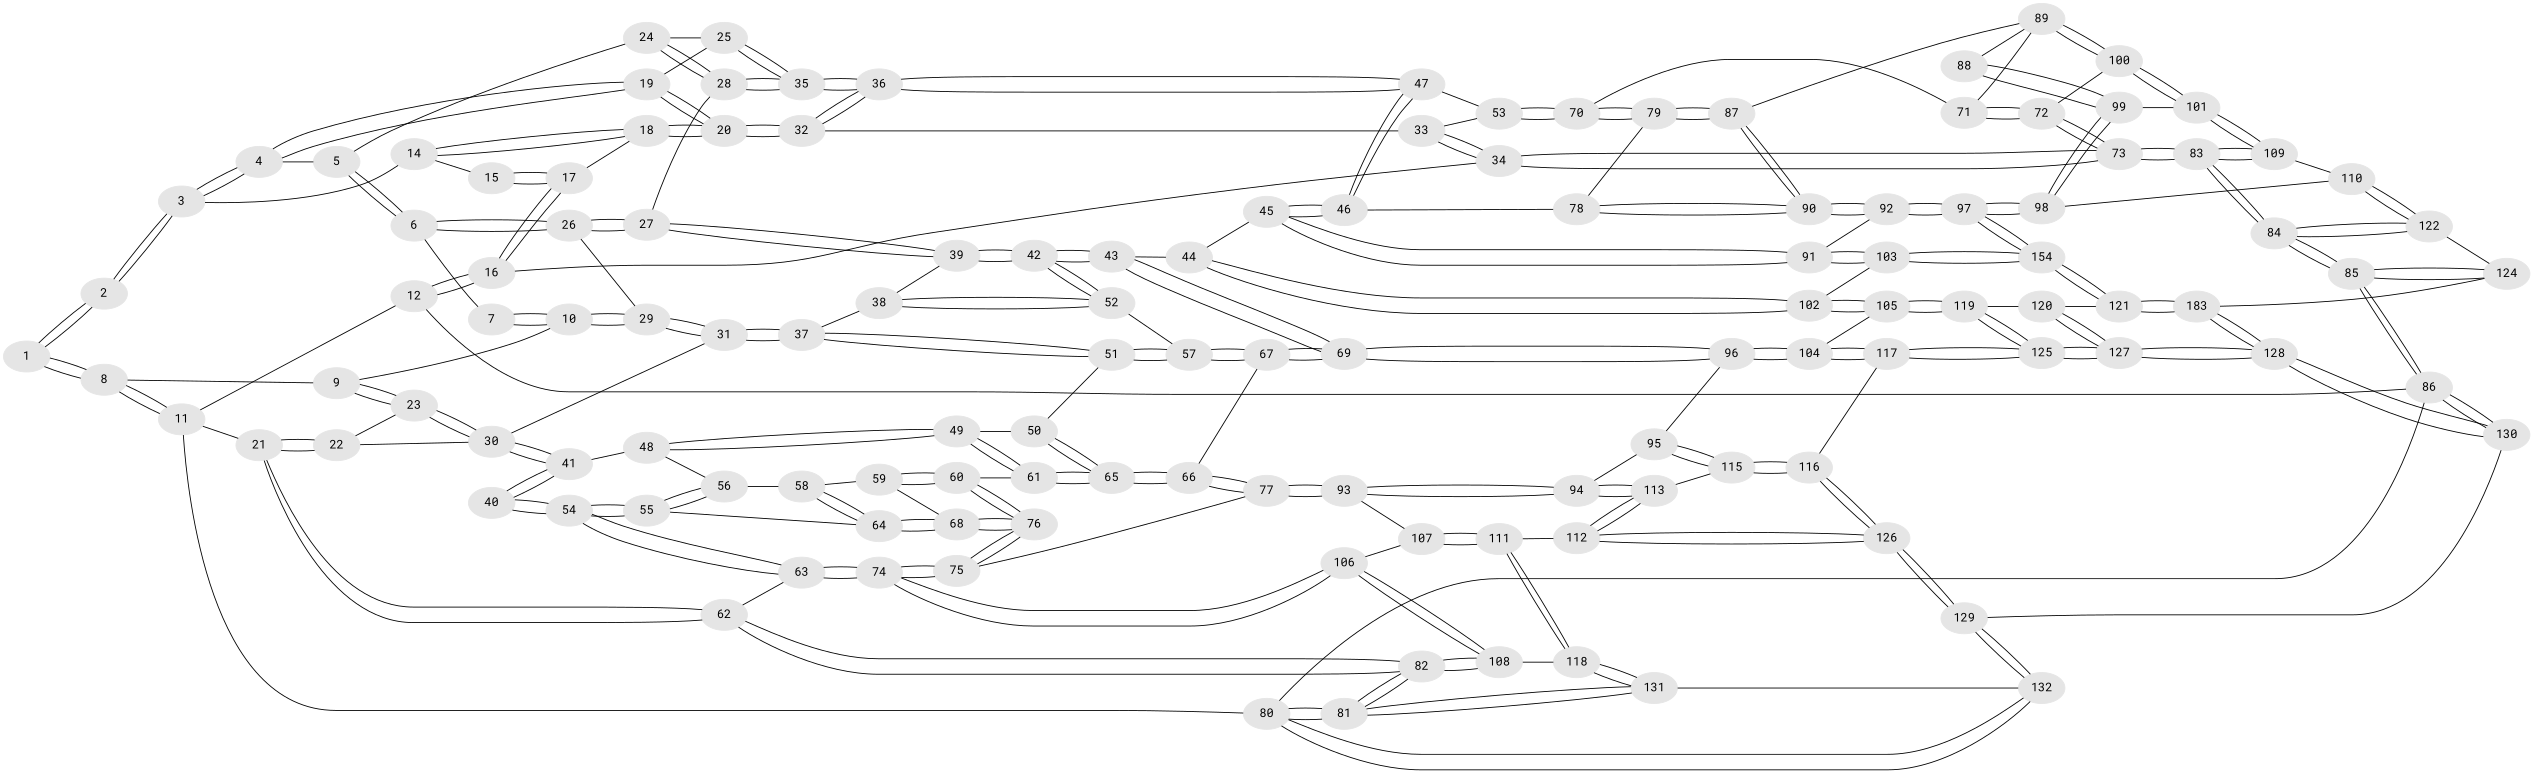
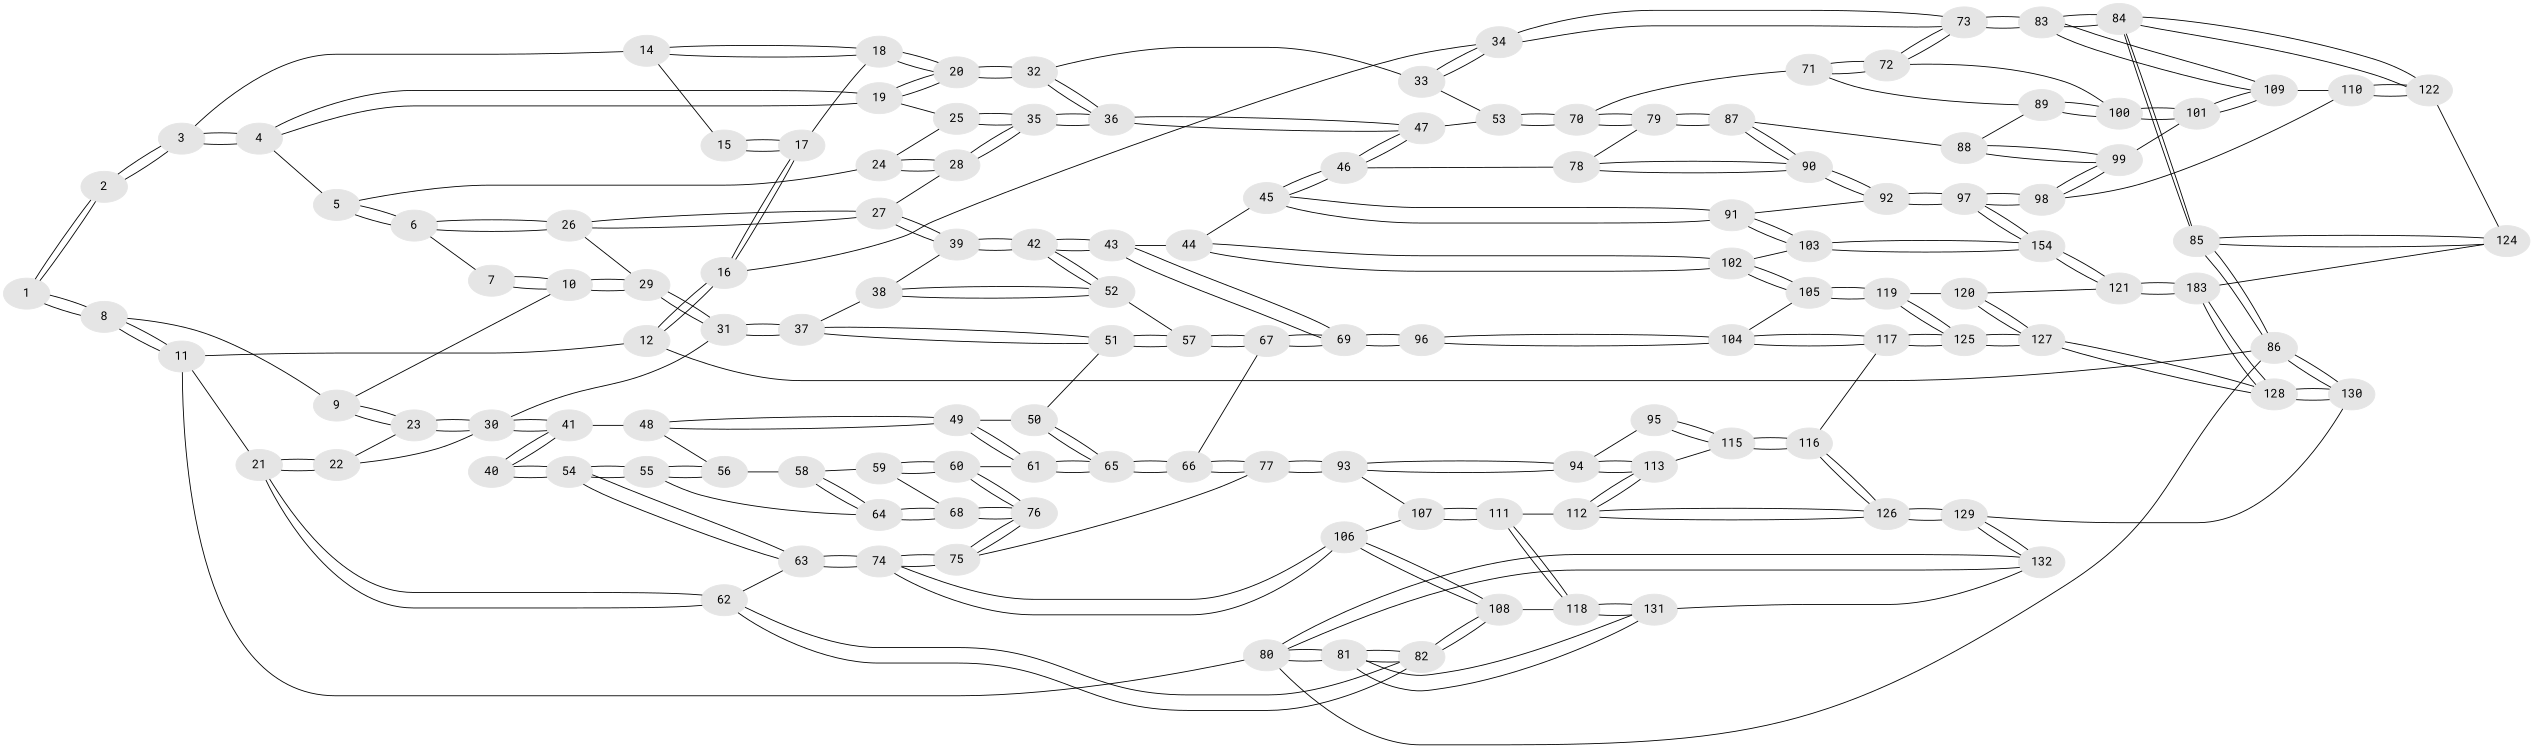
(1884, 60) -> (1848, 134)
(1692, 401) -> none
